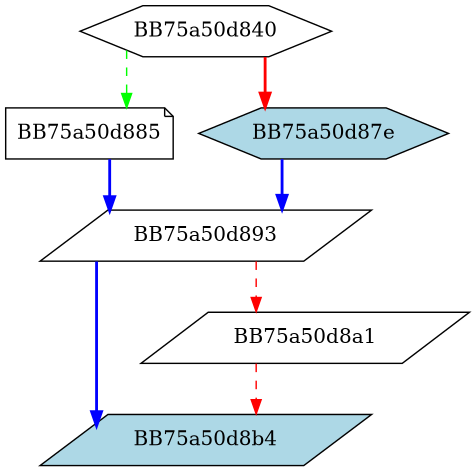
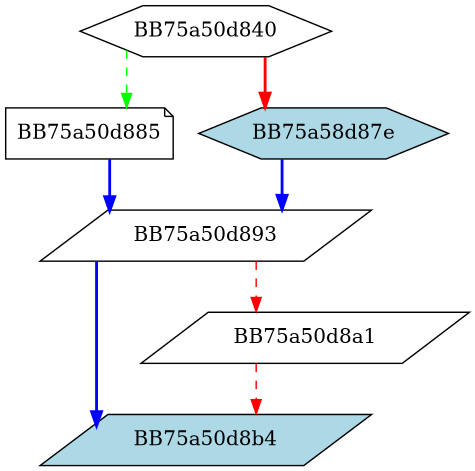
(324, 133) -> (324, 133)
